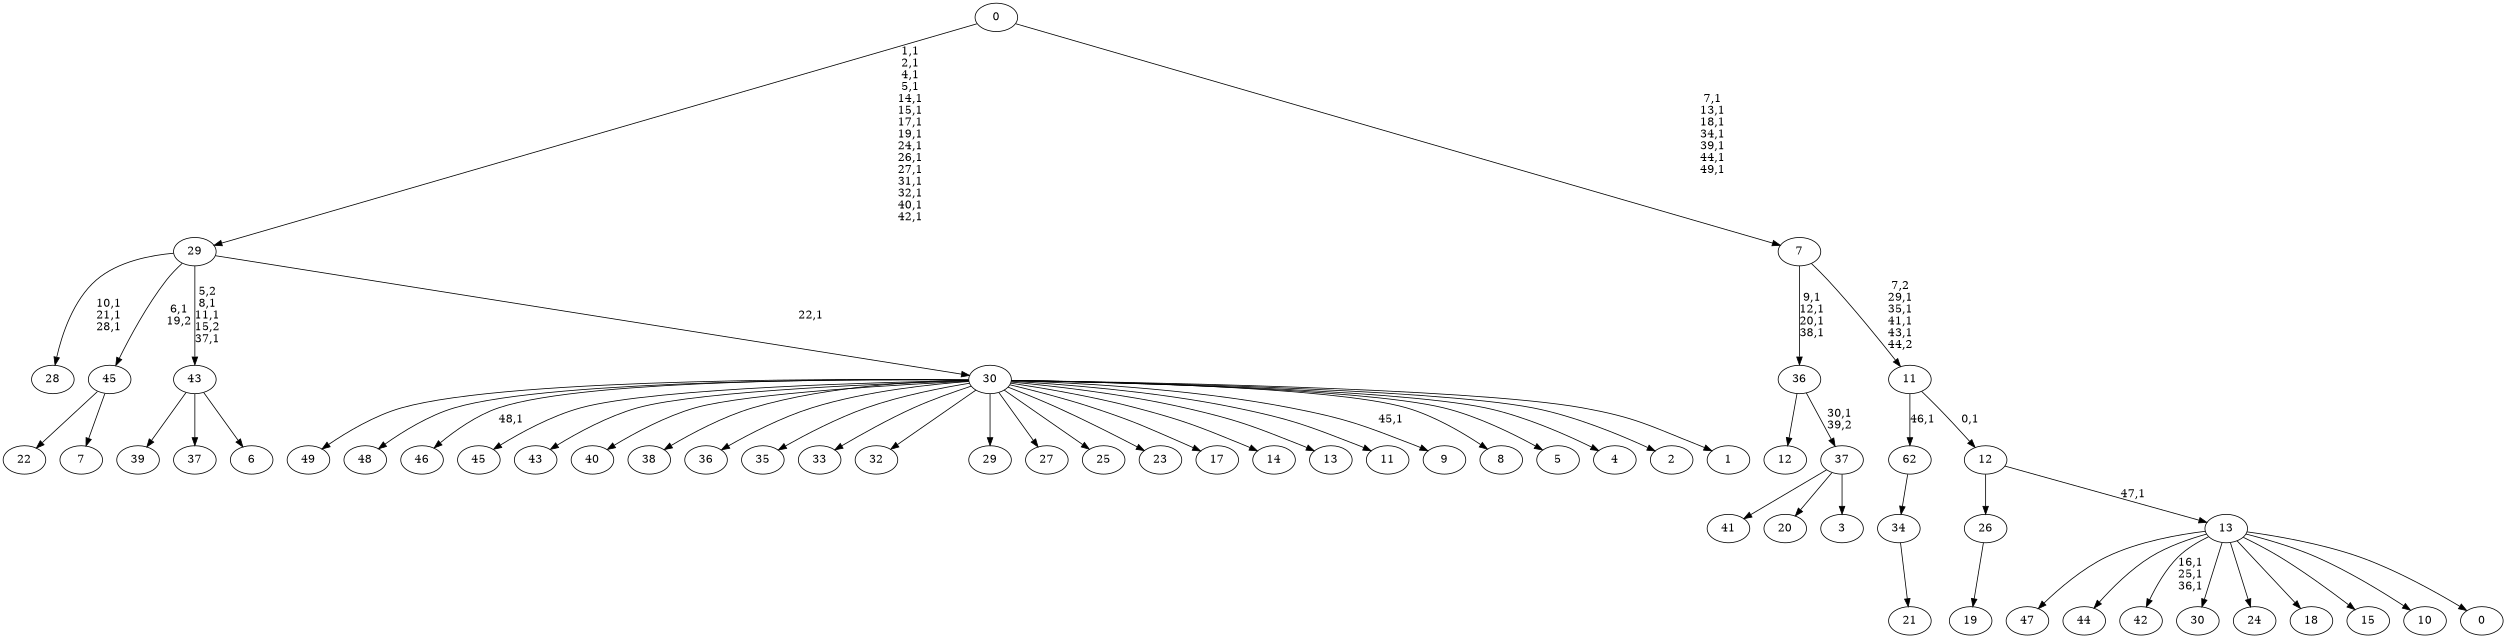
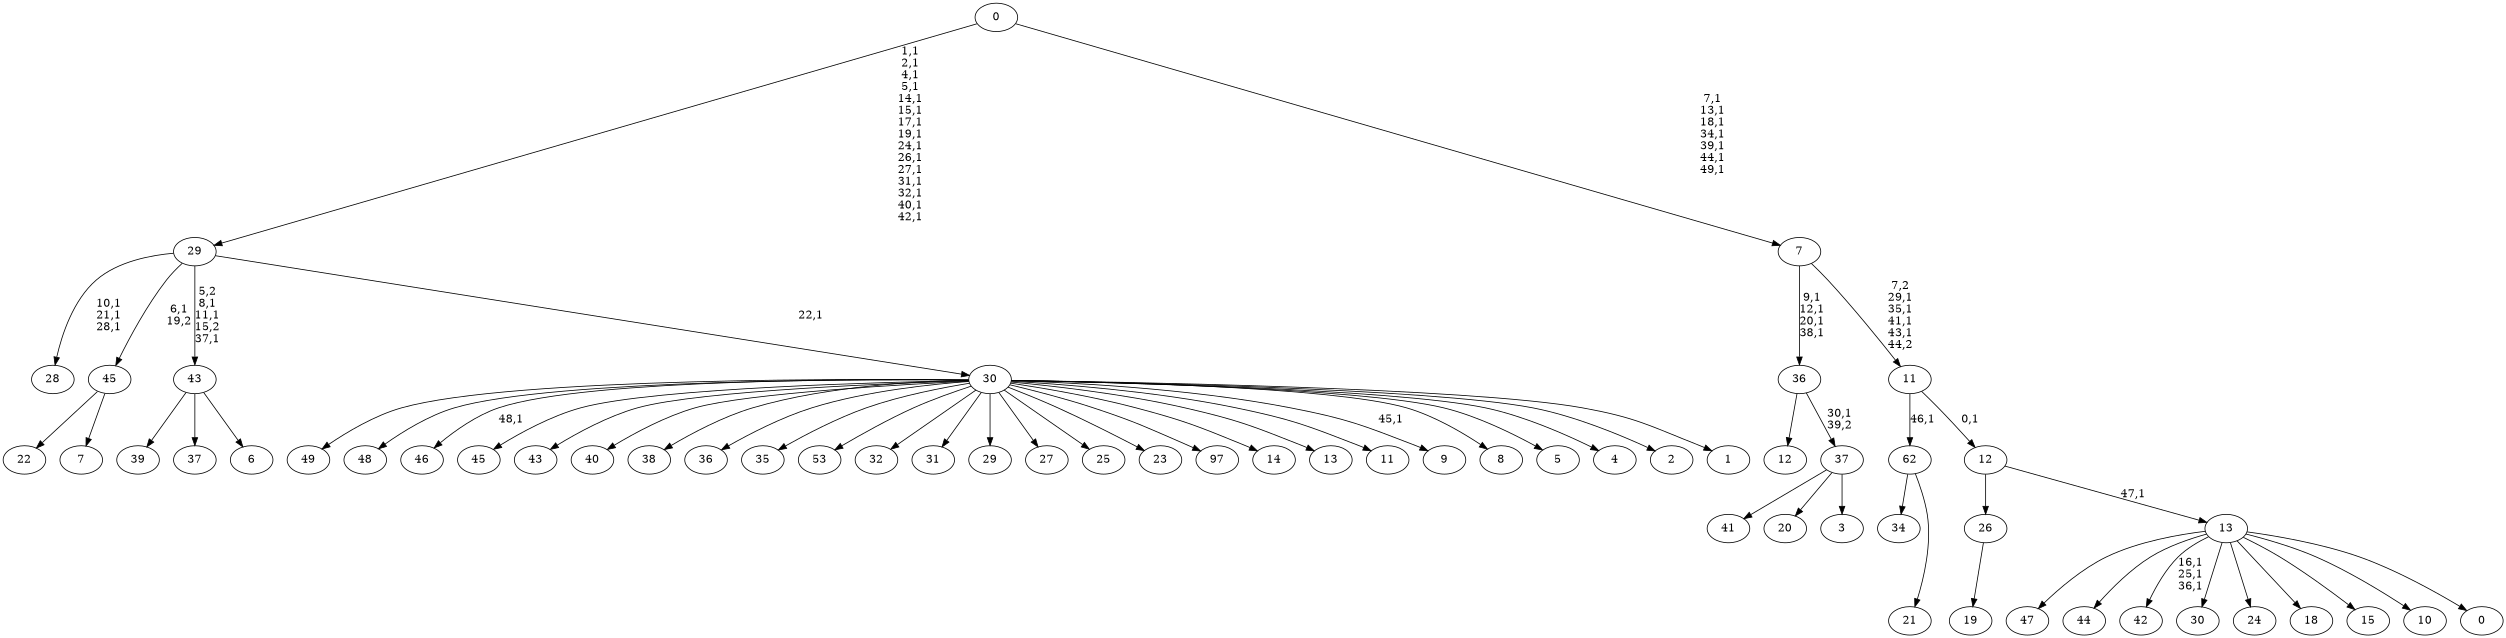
(820, 460) -> (820, 460)
none -> (933, 460)
(1217, 460) -> (1217, 460)
(1904, 571) -> (1929, 536)
